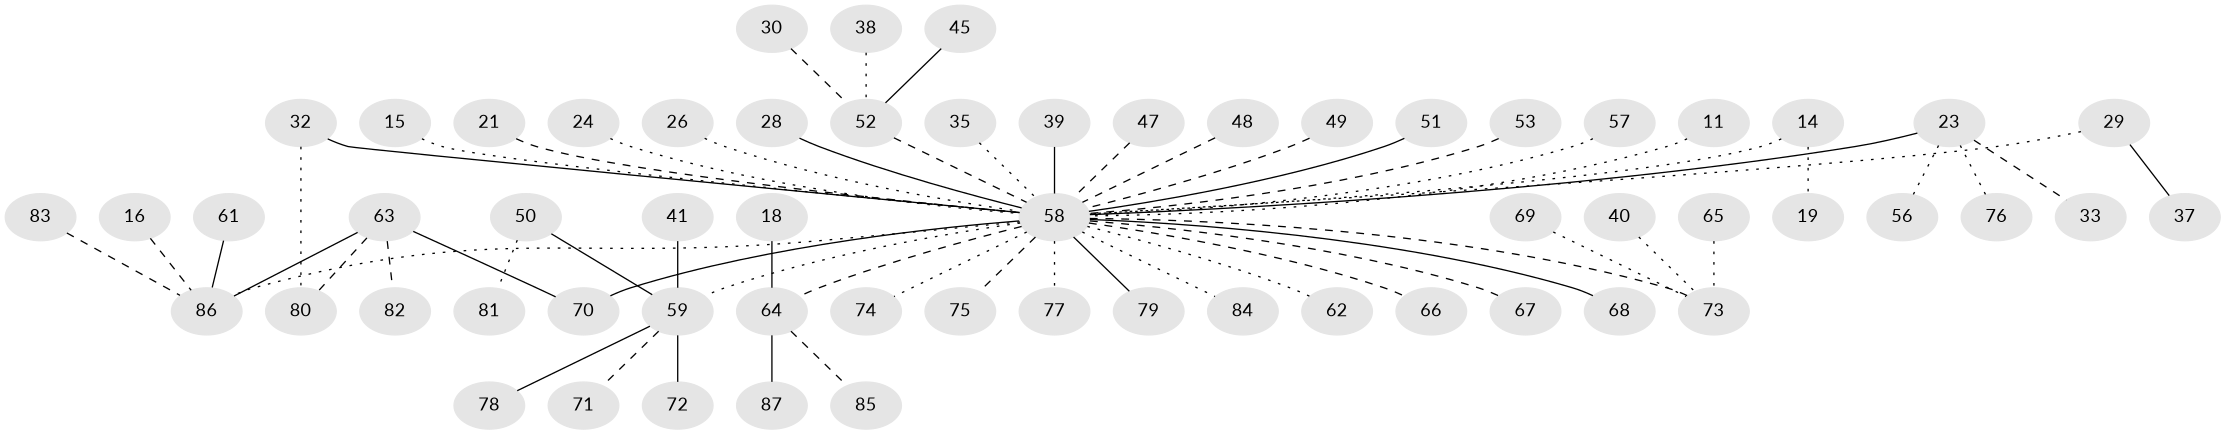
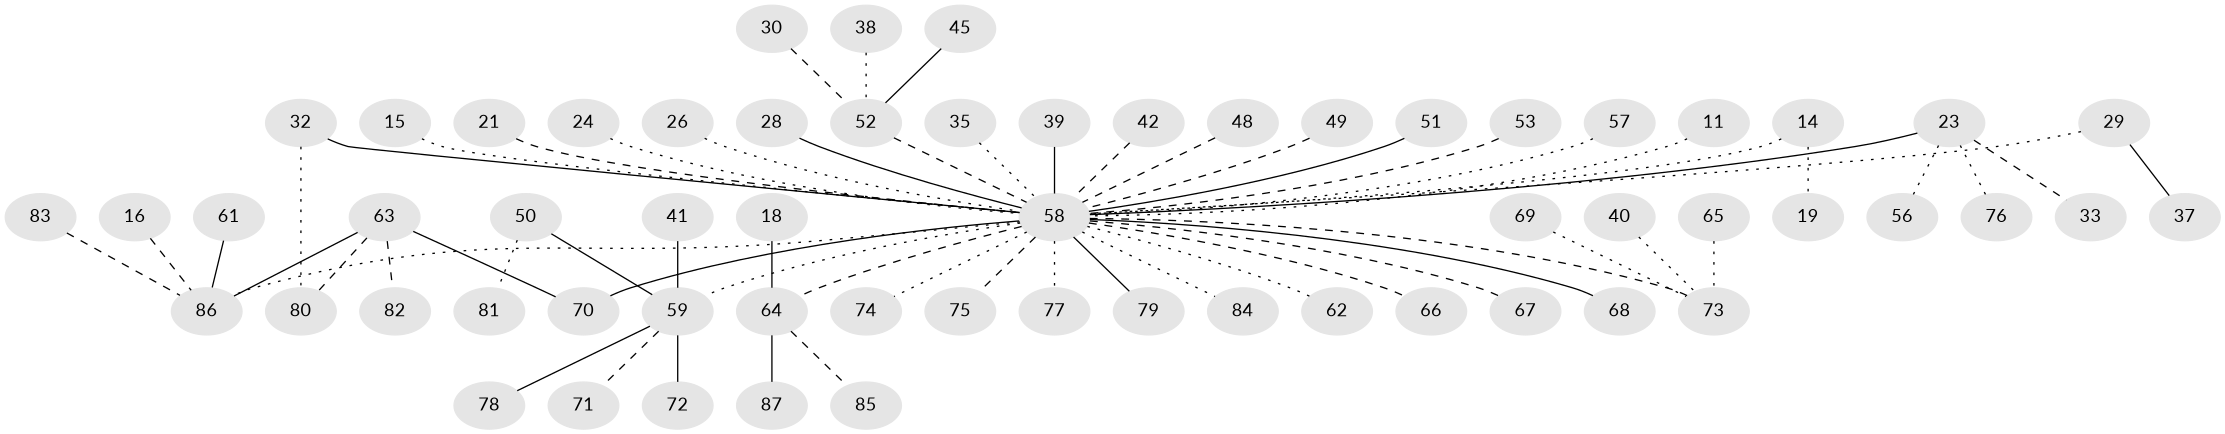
(1149, 123) -> (1149, 123)
